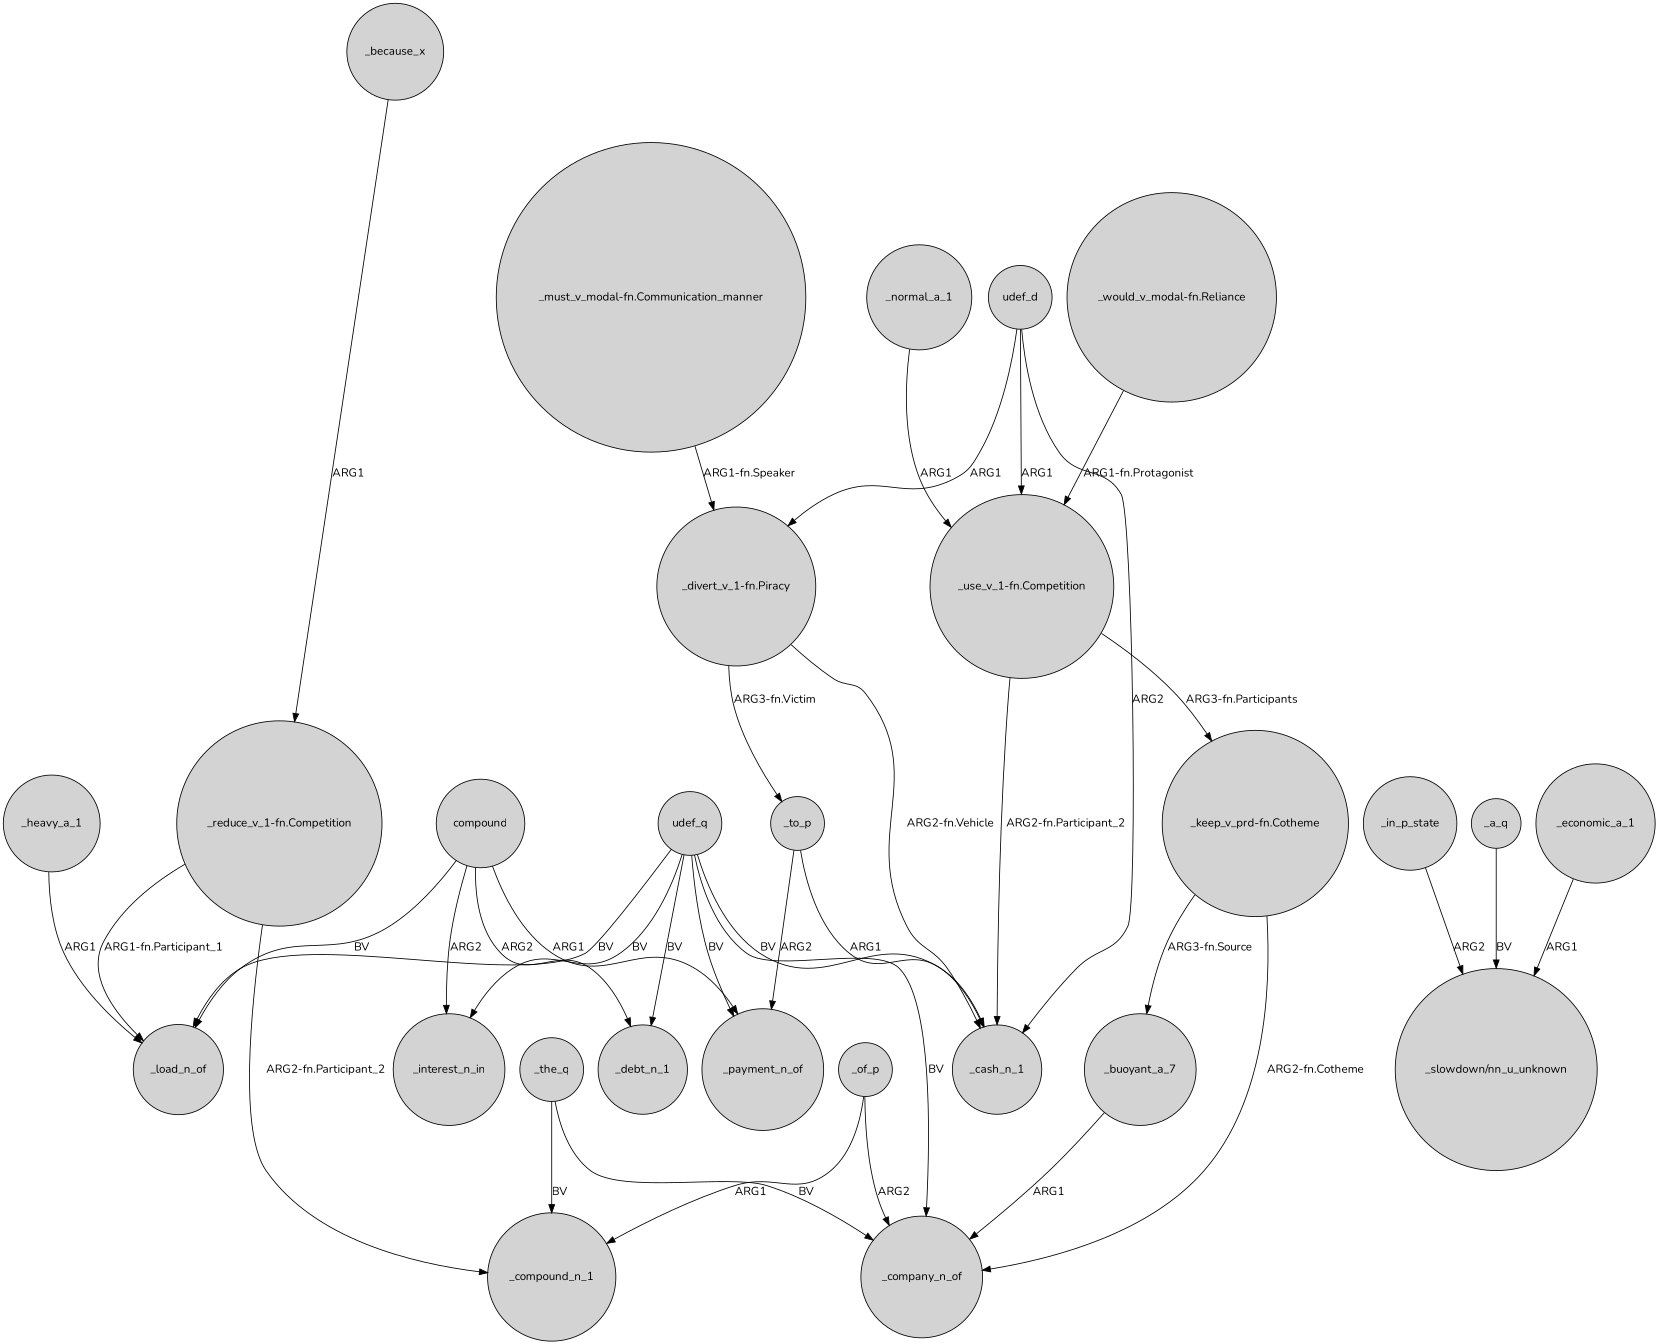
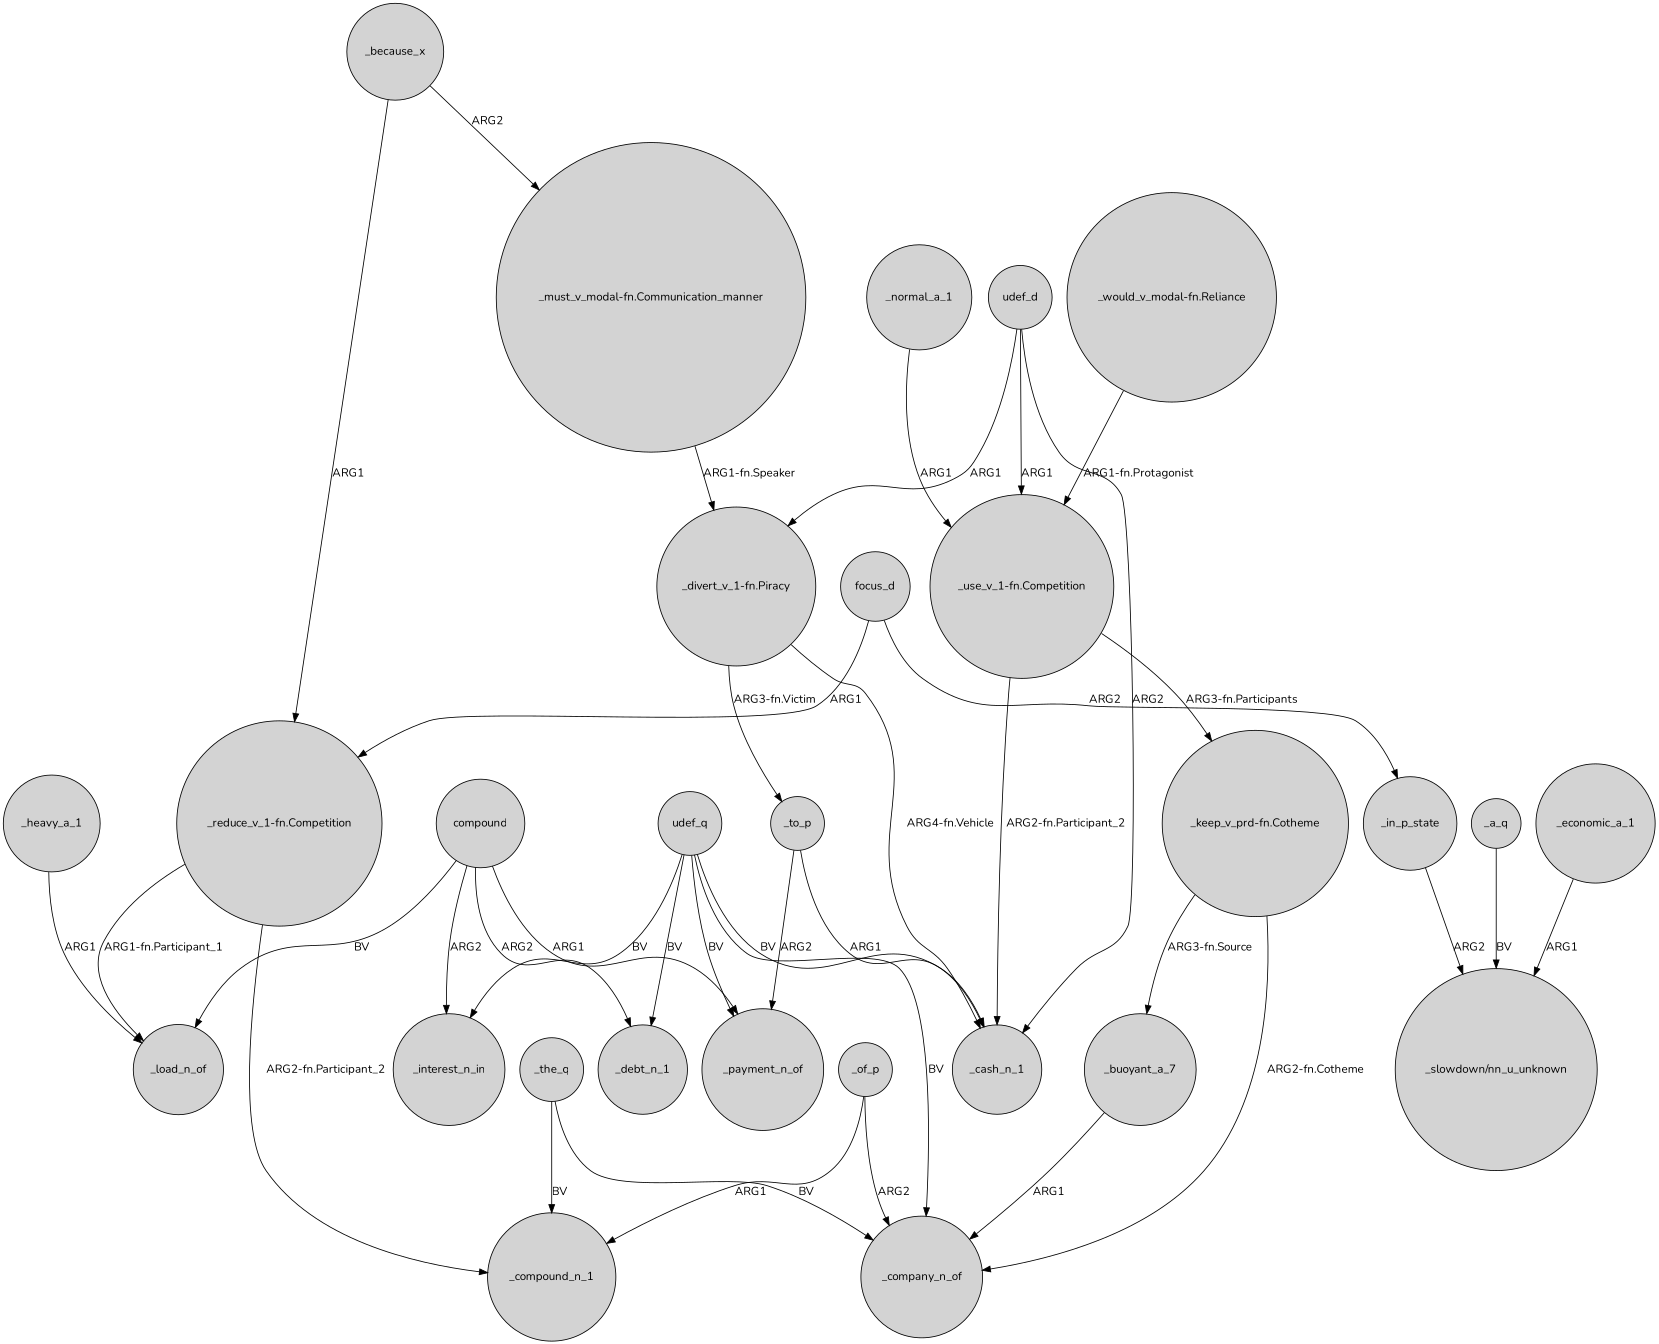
none -> (482, 135)
none -> (875, 587)
(951, 824) -> (951, 824)
(460, 963) -> none
